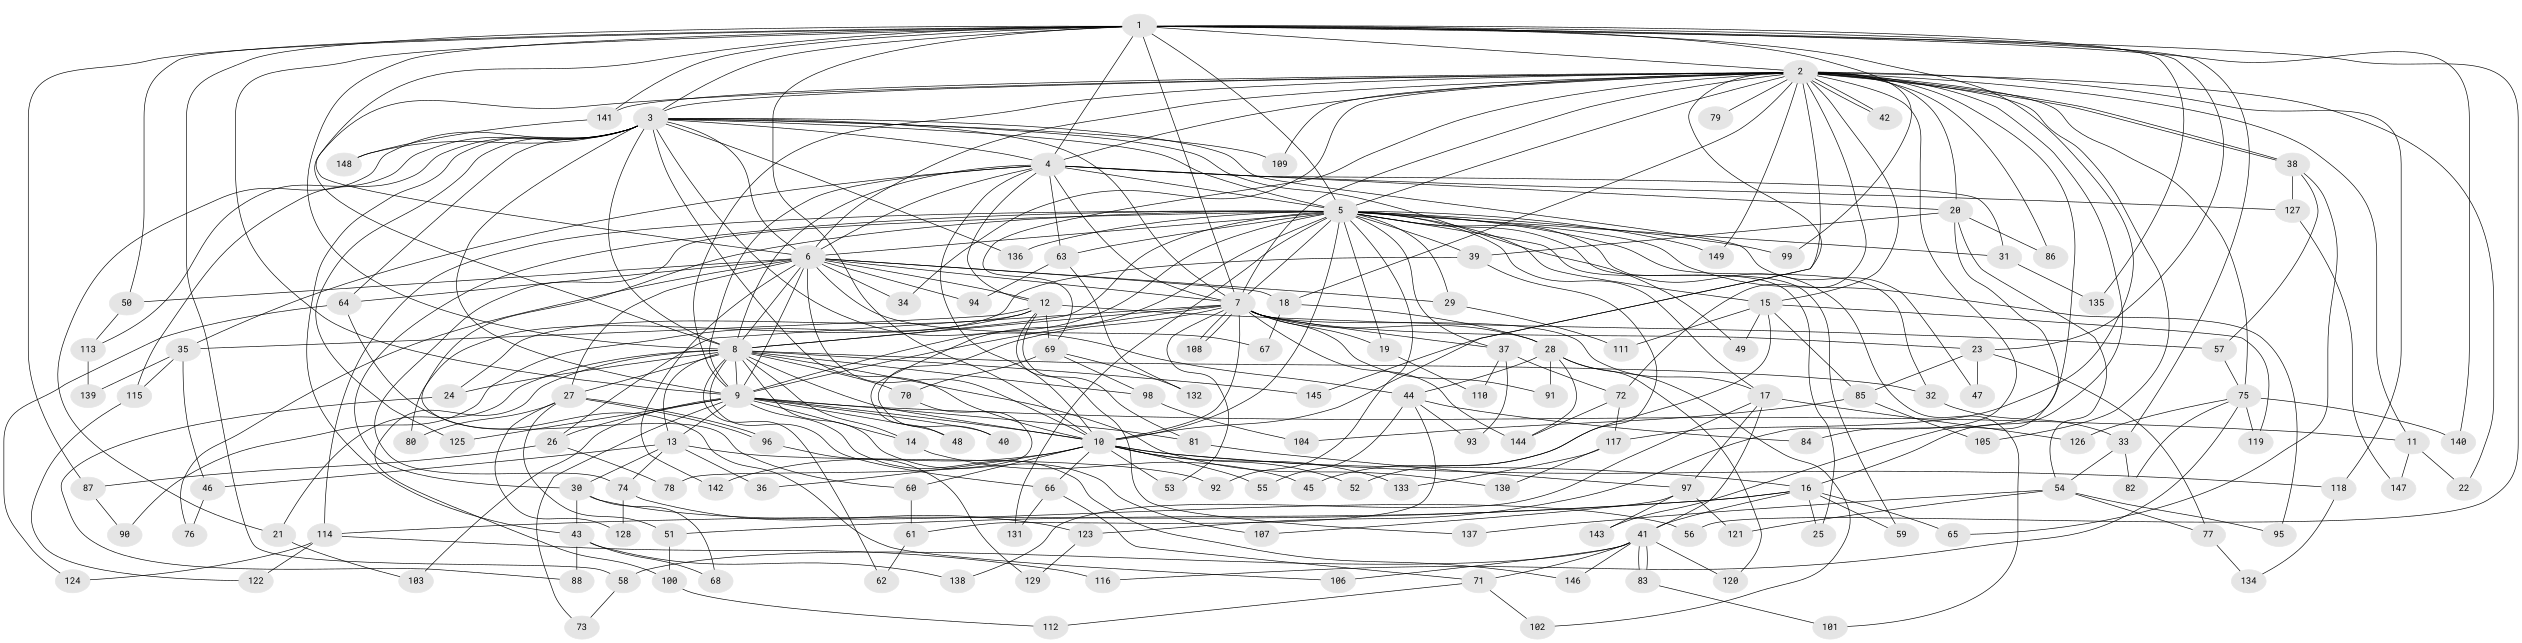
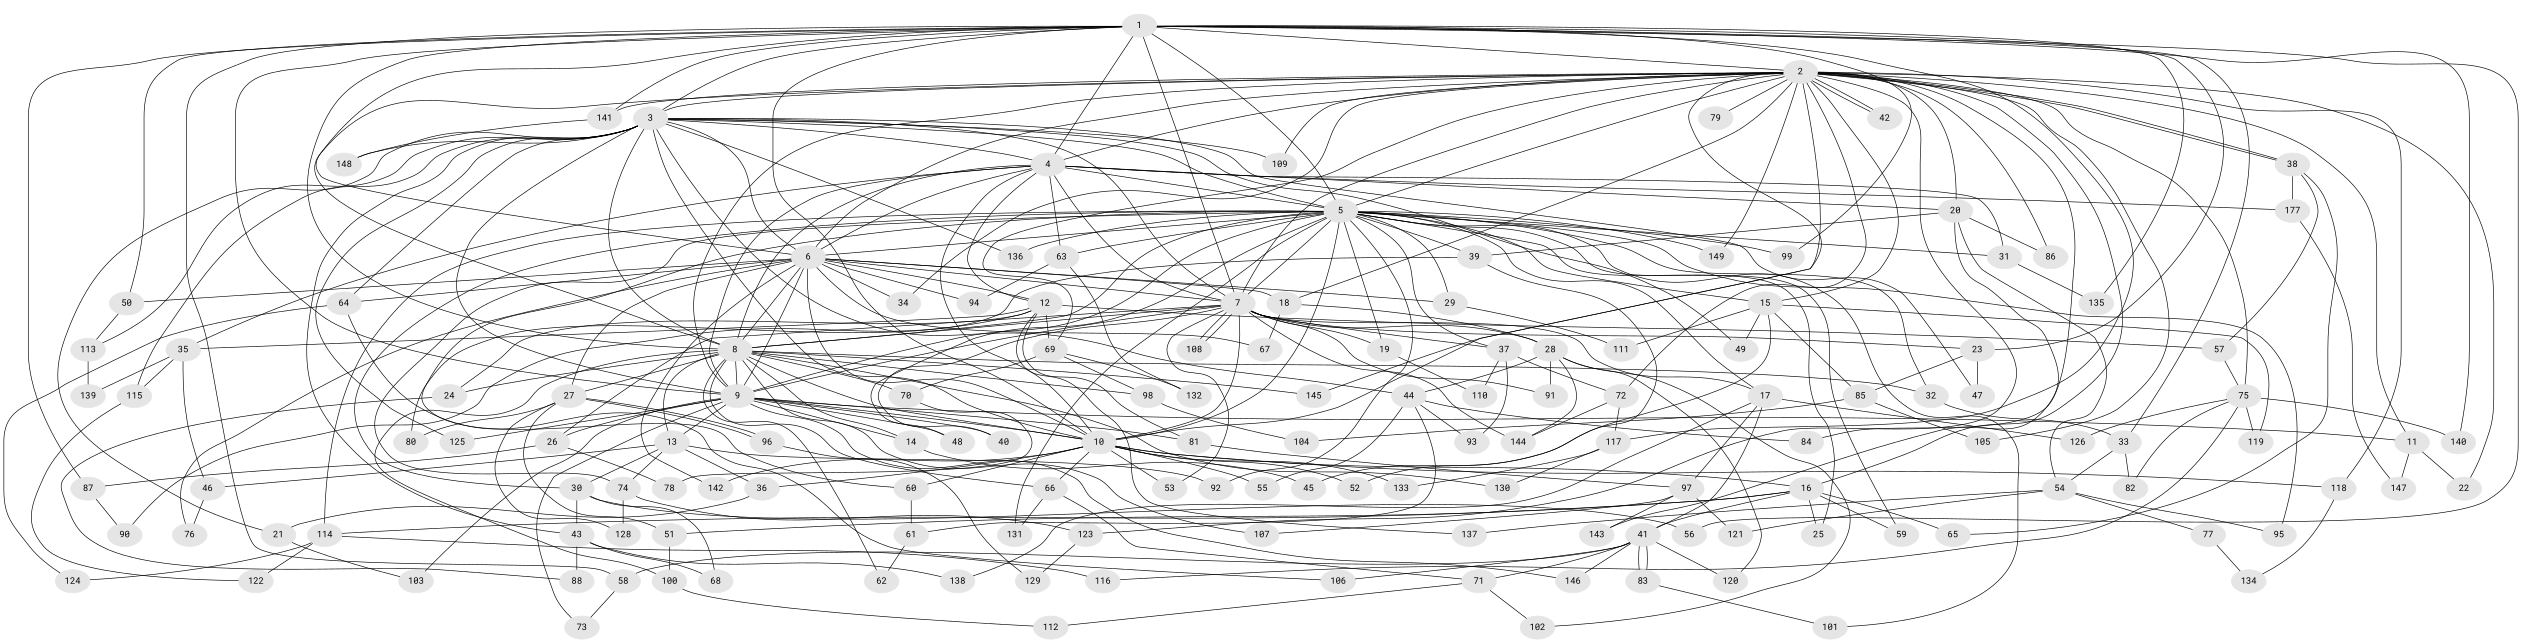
(2292, 211) -> (2292, 211)
(484, 411) -> (532, 513)
(2122, 412) -> none
